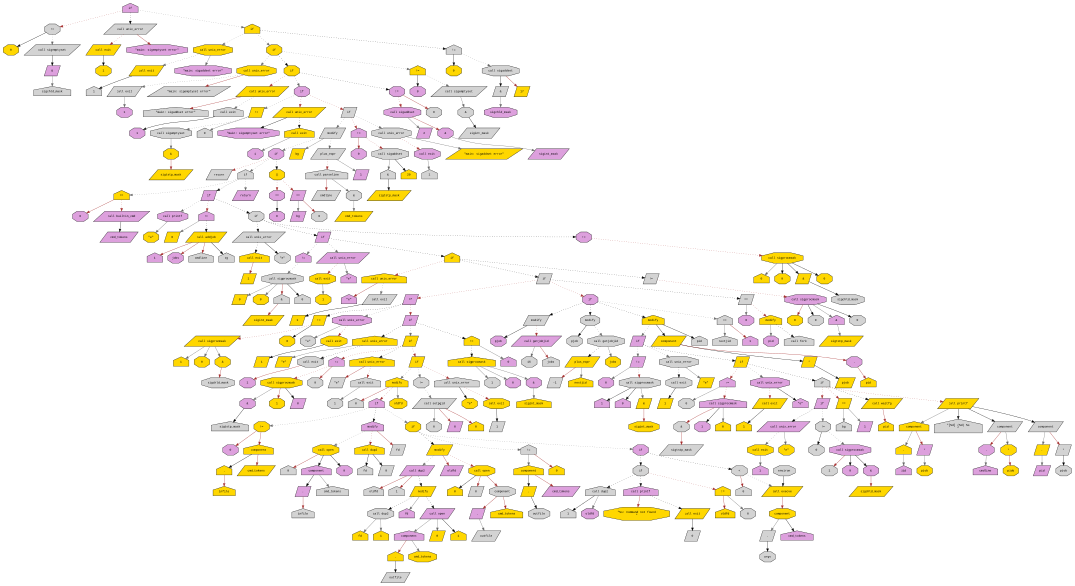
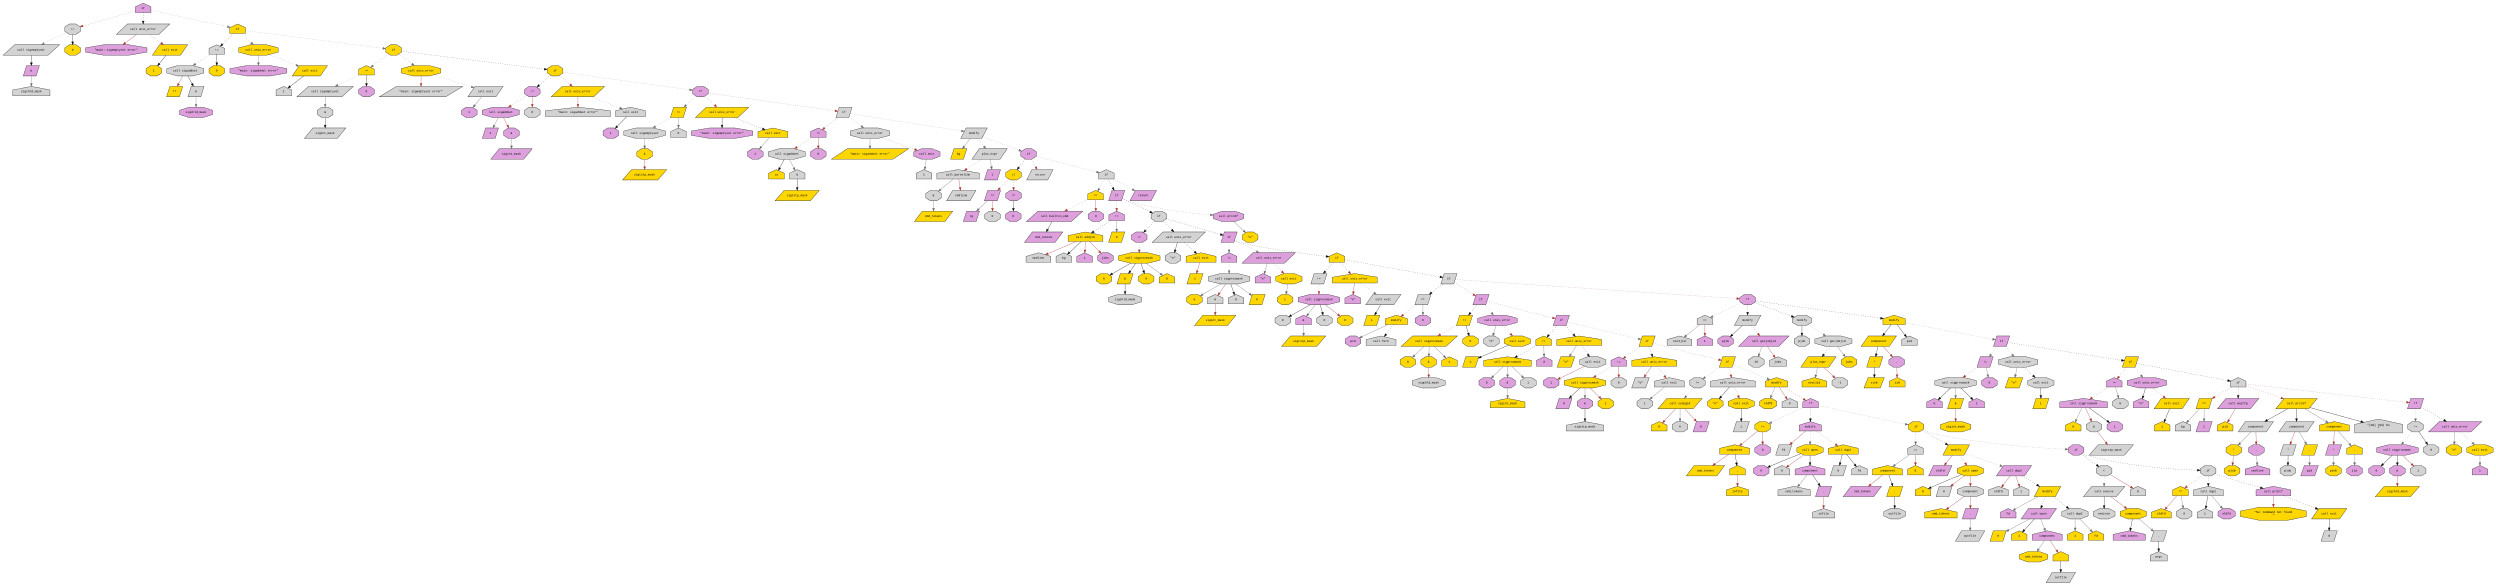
(206, 237) -> (1086, 237)
(555, 383) -> (1840, 383)
(434, 404) -> (1680, 404)
(882, 404) -> (2238, 404)
(904, 471) -> (2355, 471)
(783, 480) -> (2104, 501)
(782, 492) -> (2104, 492)
(768, 557) -> (2159, 557)
